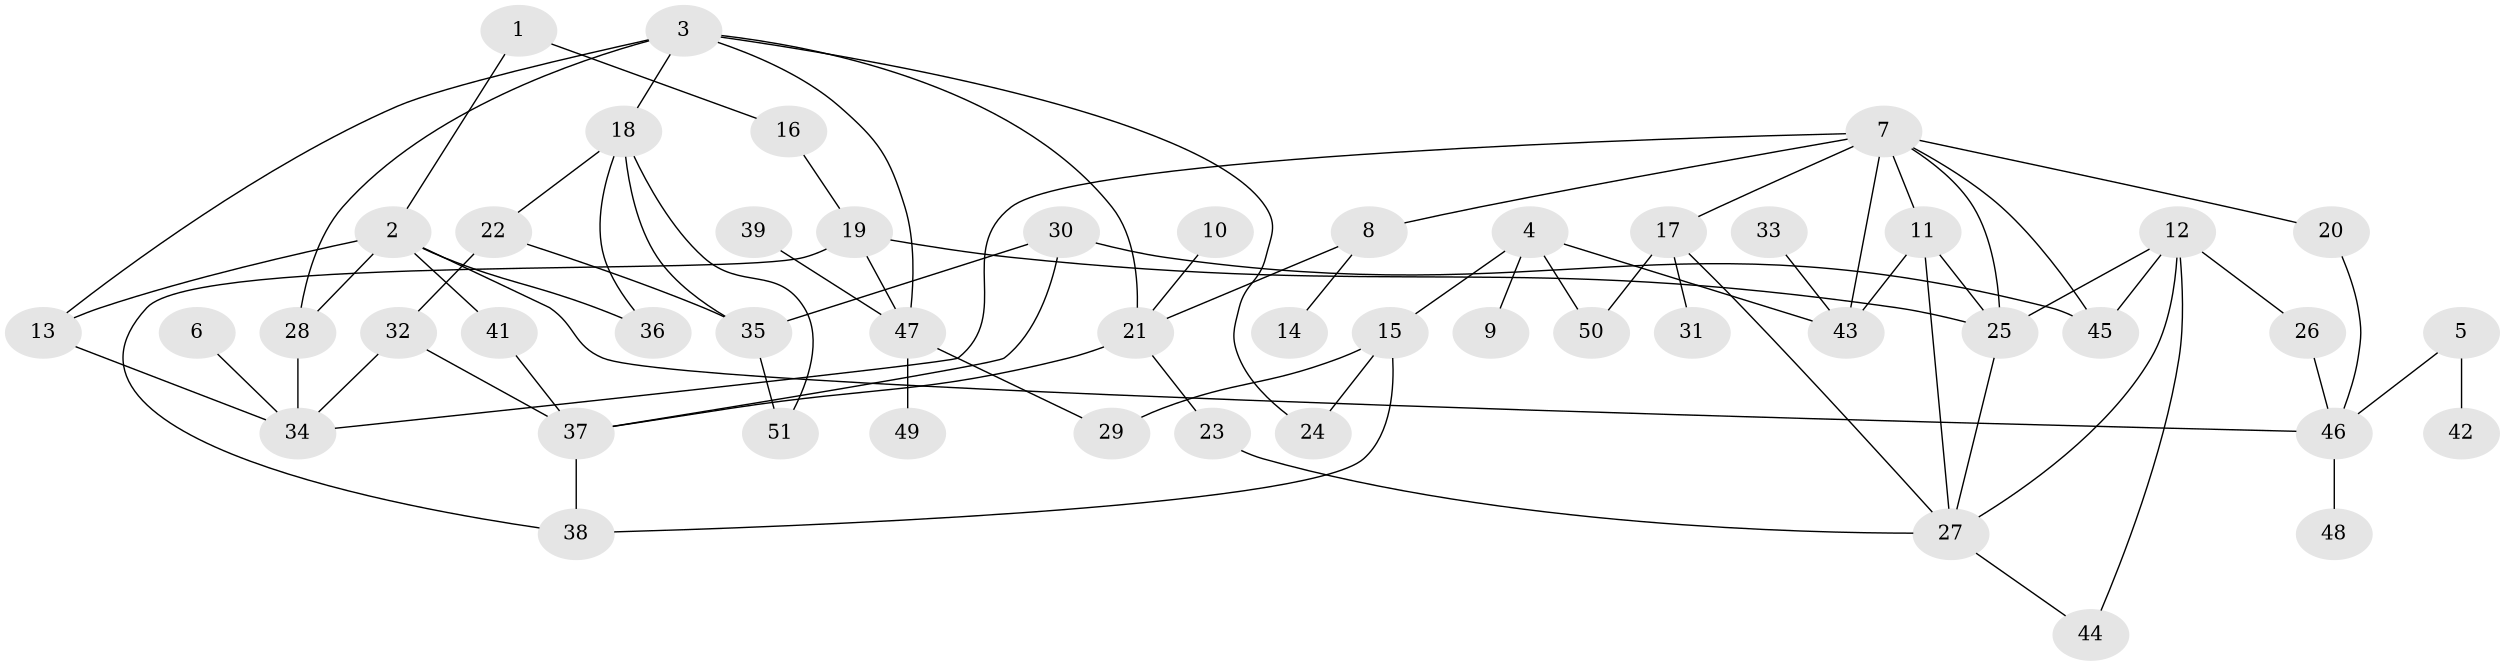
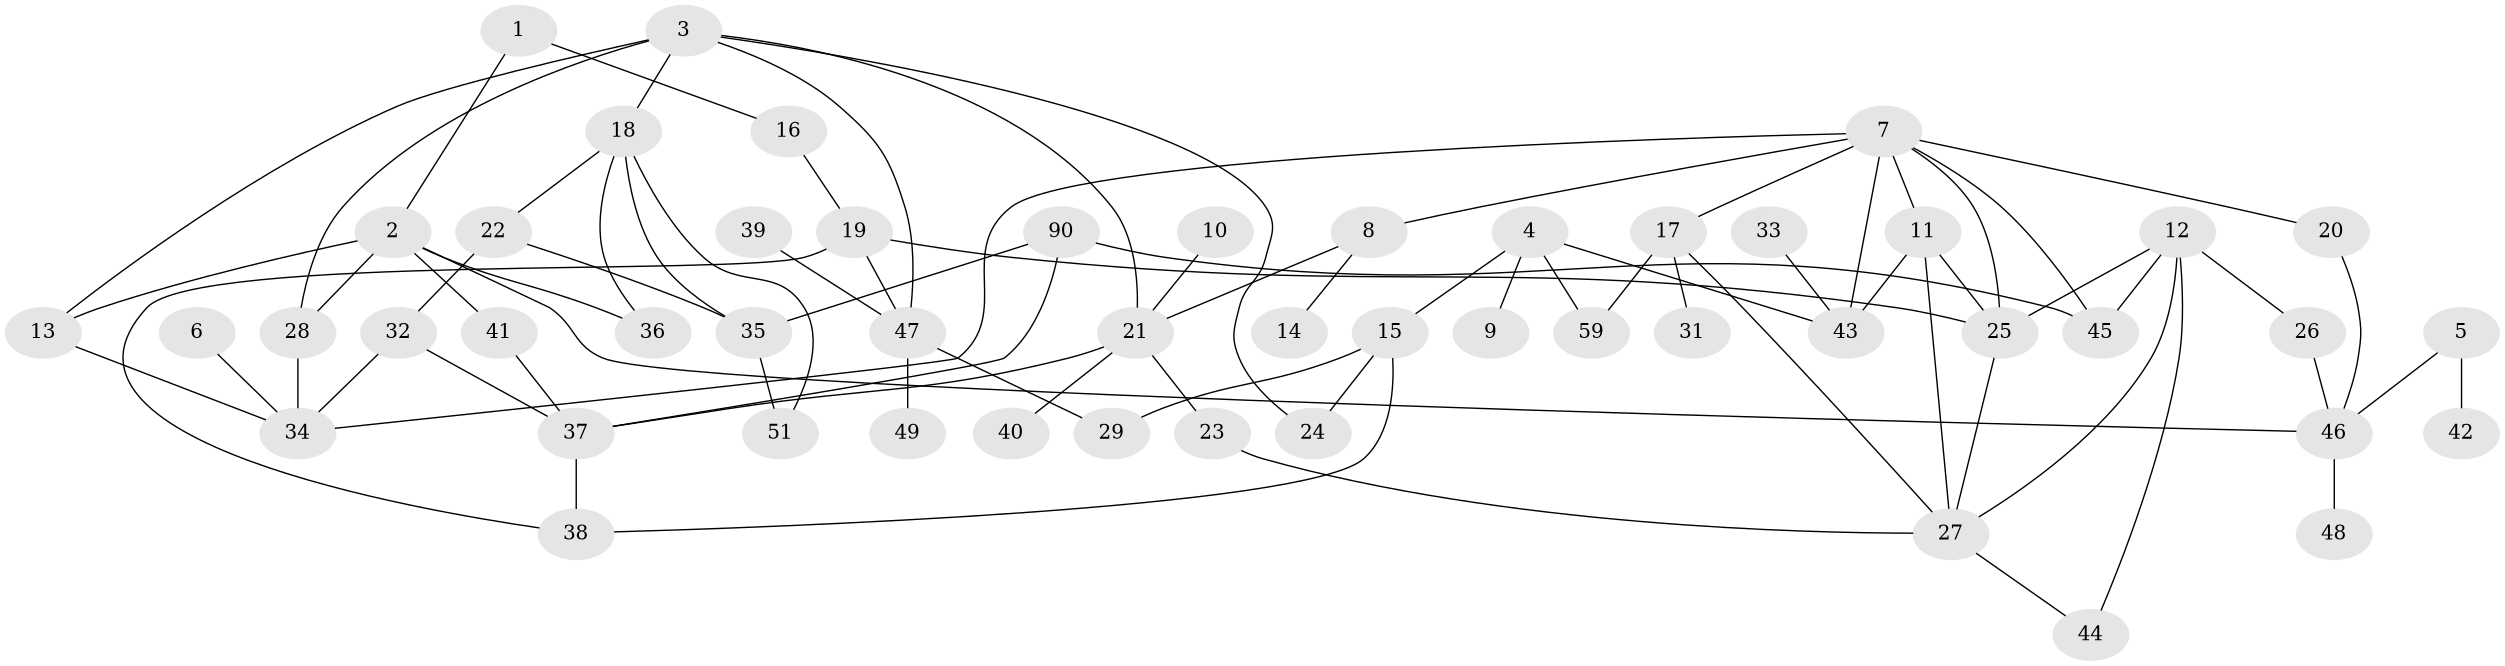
(1062, 232) -> (1062, 232)
(1592, 333) -> (1592, 333)
none -> (1011, 434)
